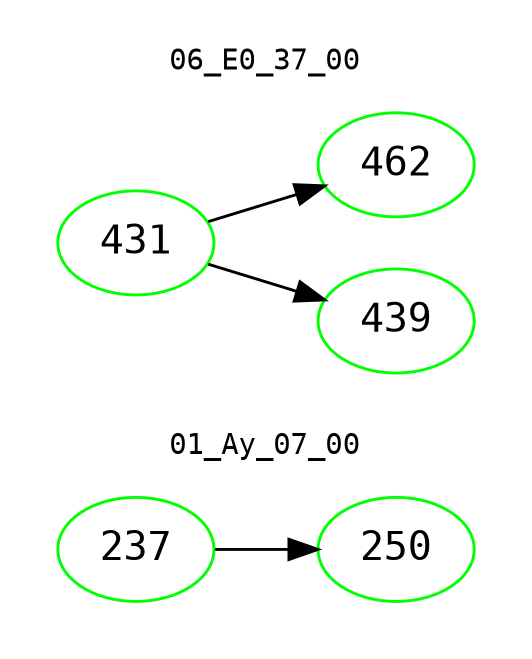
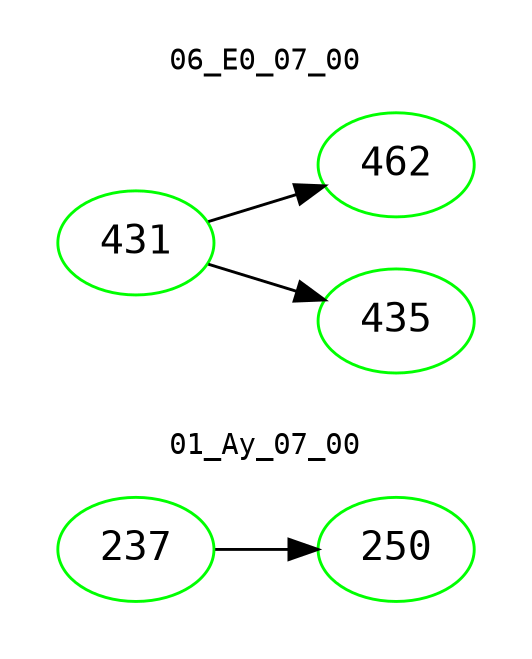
(266, 62) -> (266, 62)
(396, 321) -> (396, 321)
